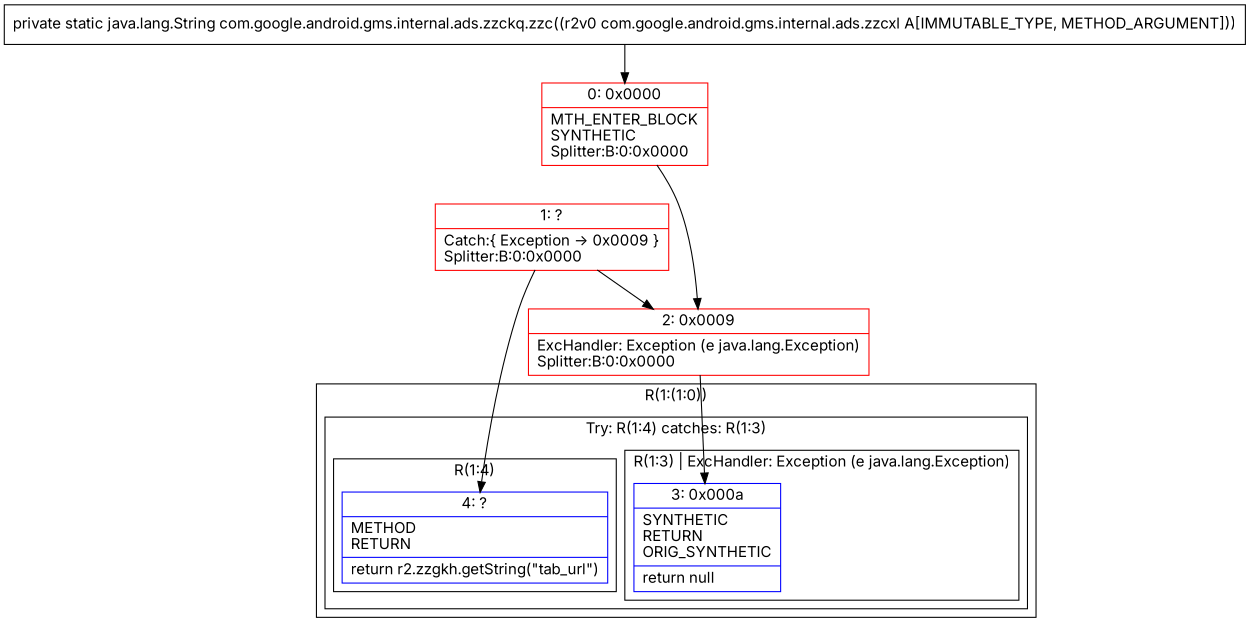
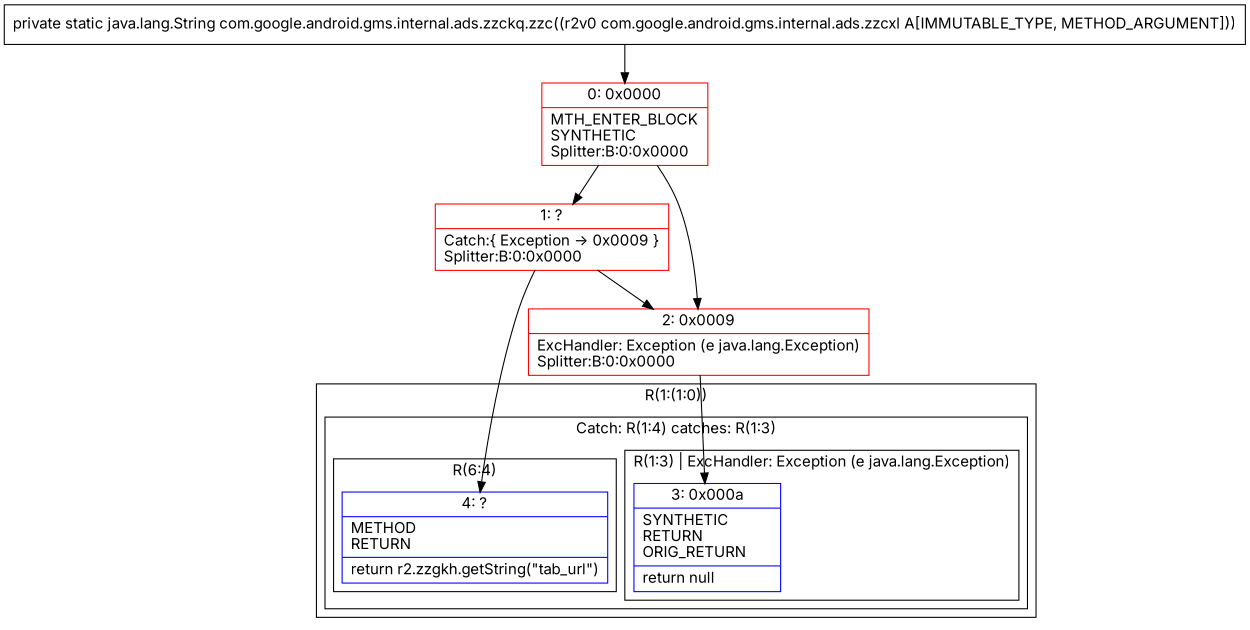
none -> (589, 180)
(676, 429) -> (676, 429)
(475, 471) -> (475, 471)
(707, 553) -> (694, 553)
